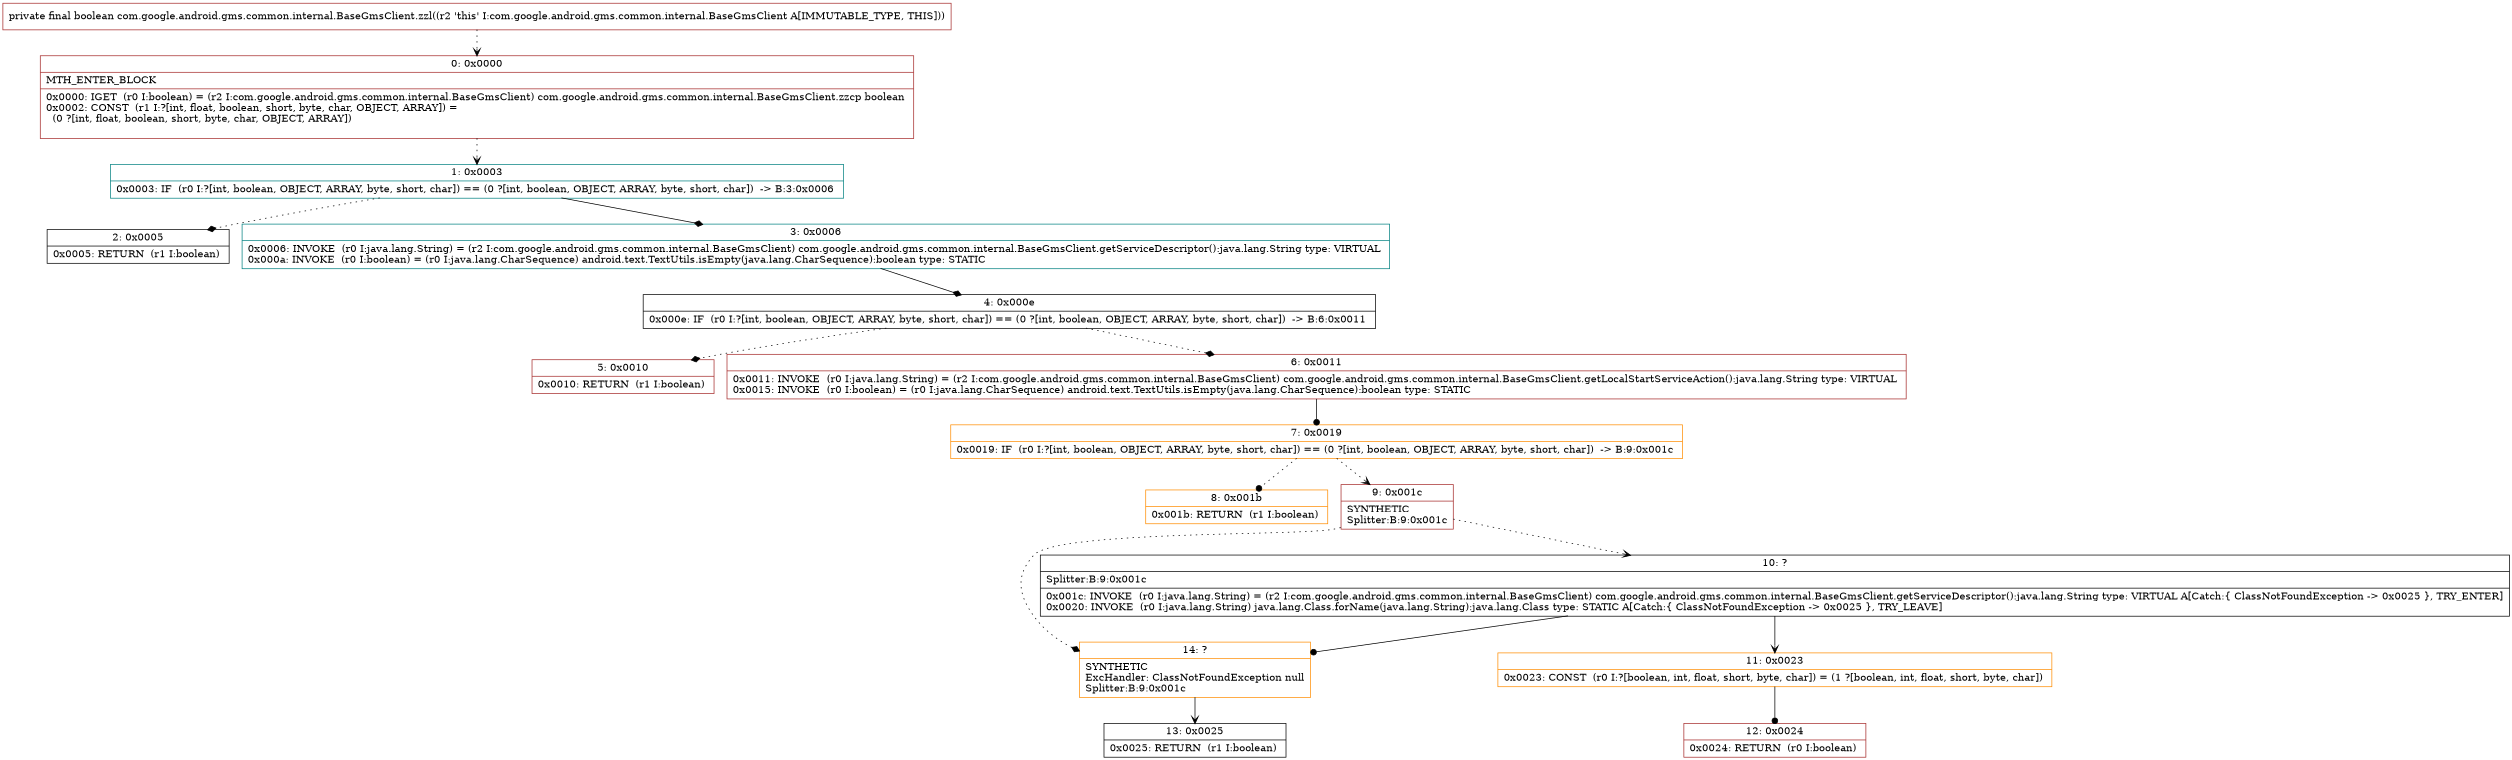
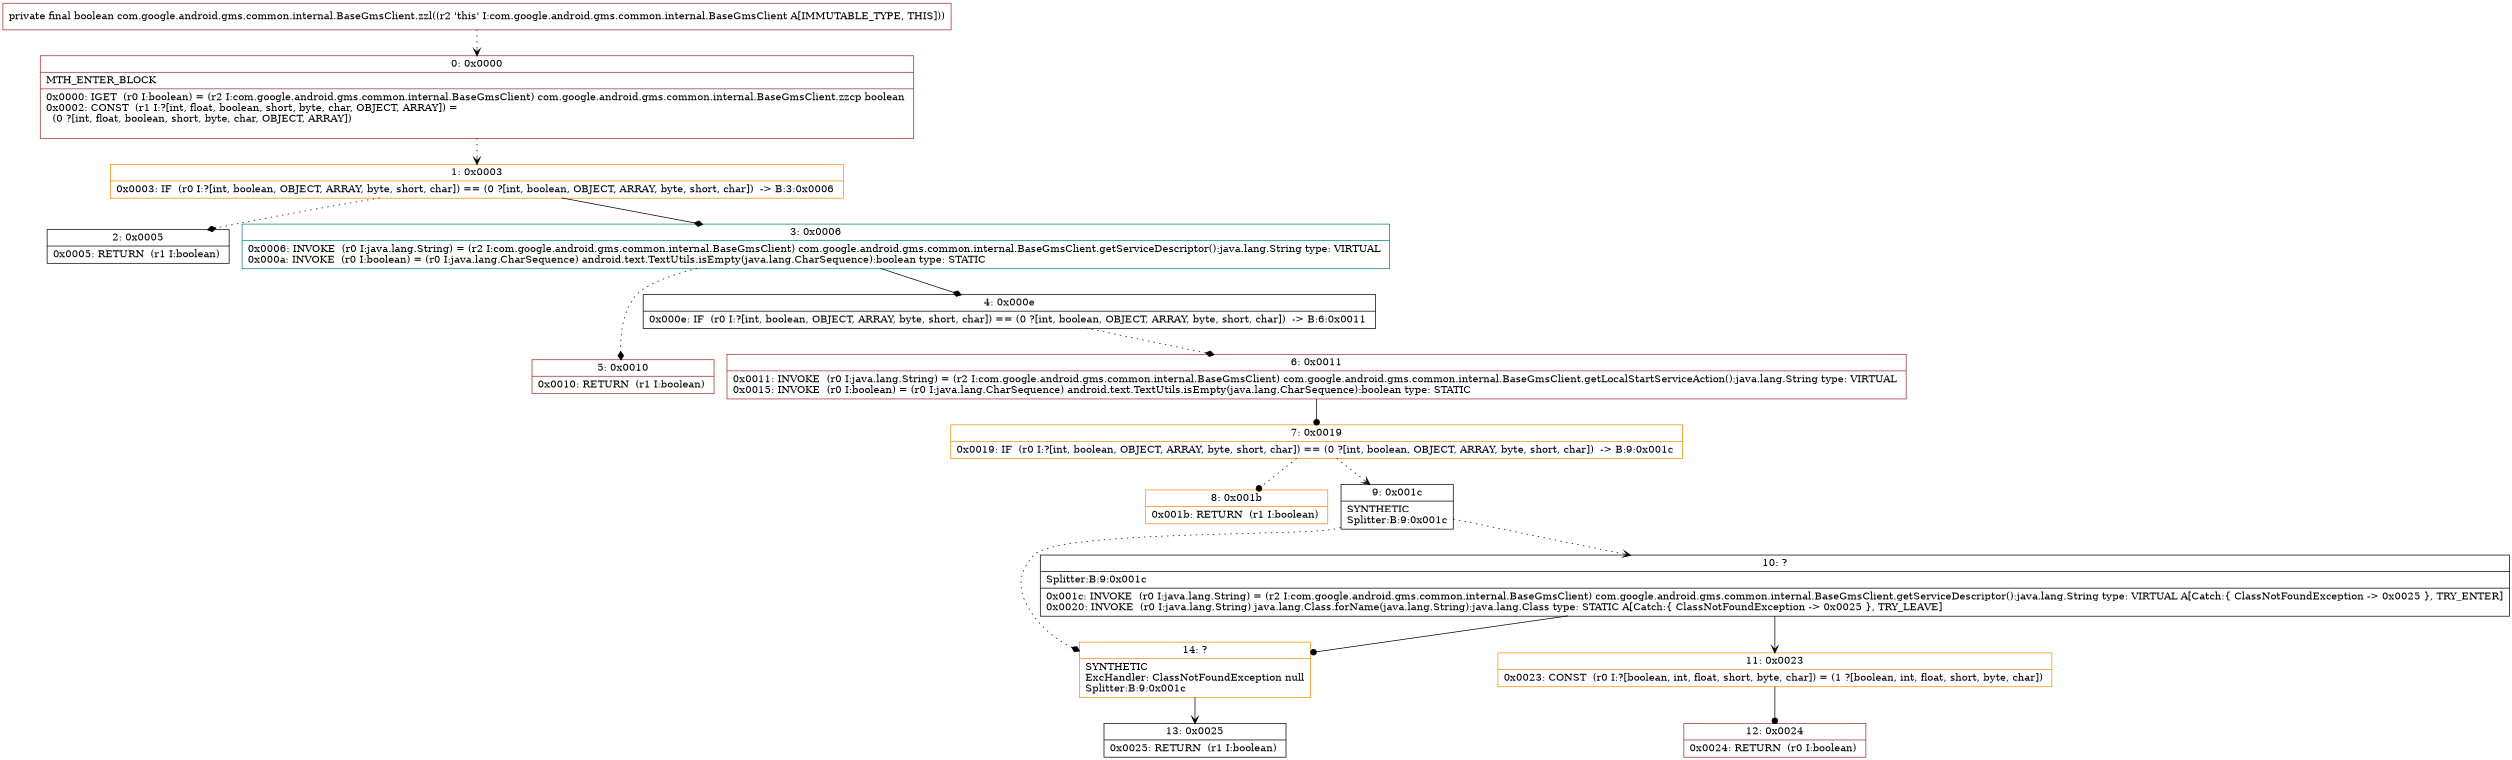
(477, 181) -> (477, 181)
(793, 342) -> (639, 293)
(1397, 507) -> (1397, 507)
